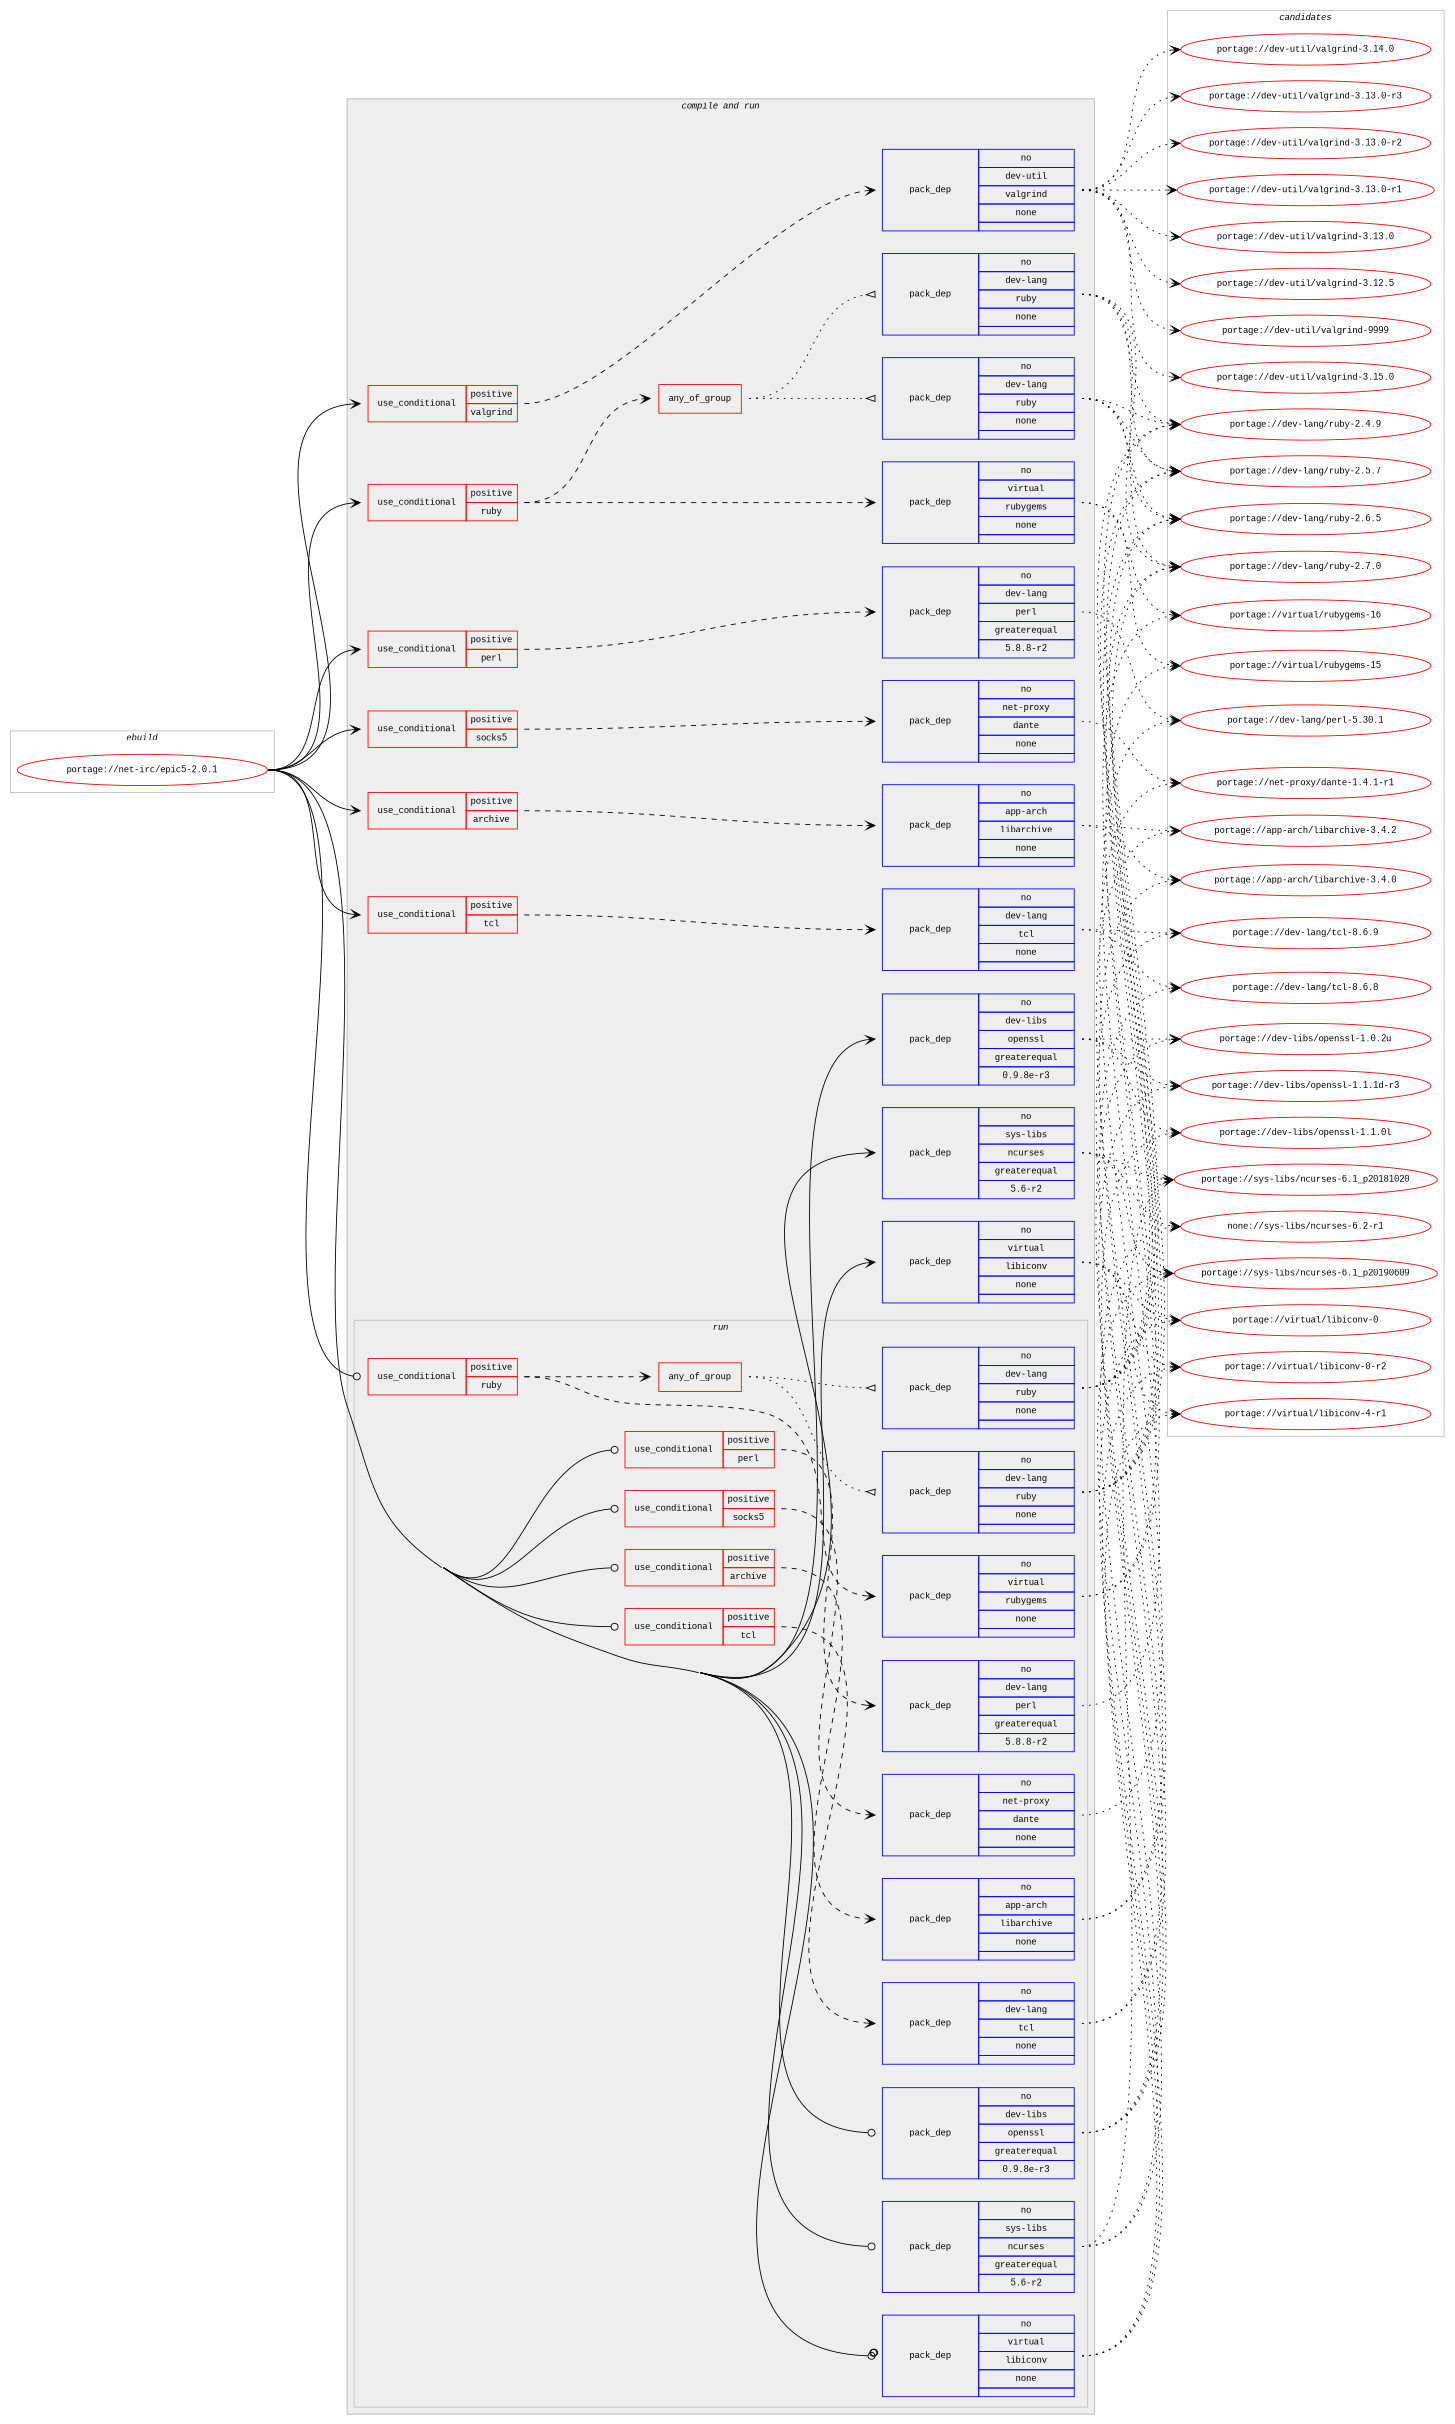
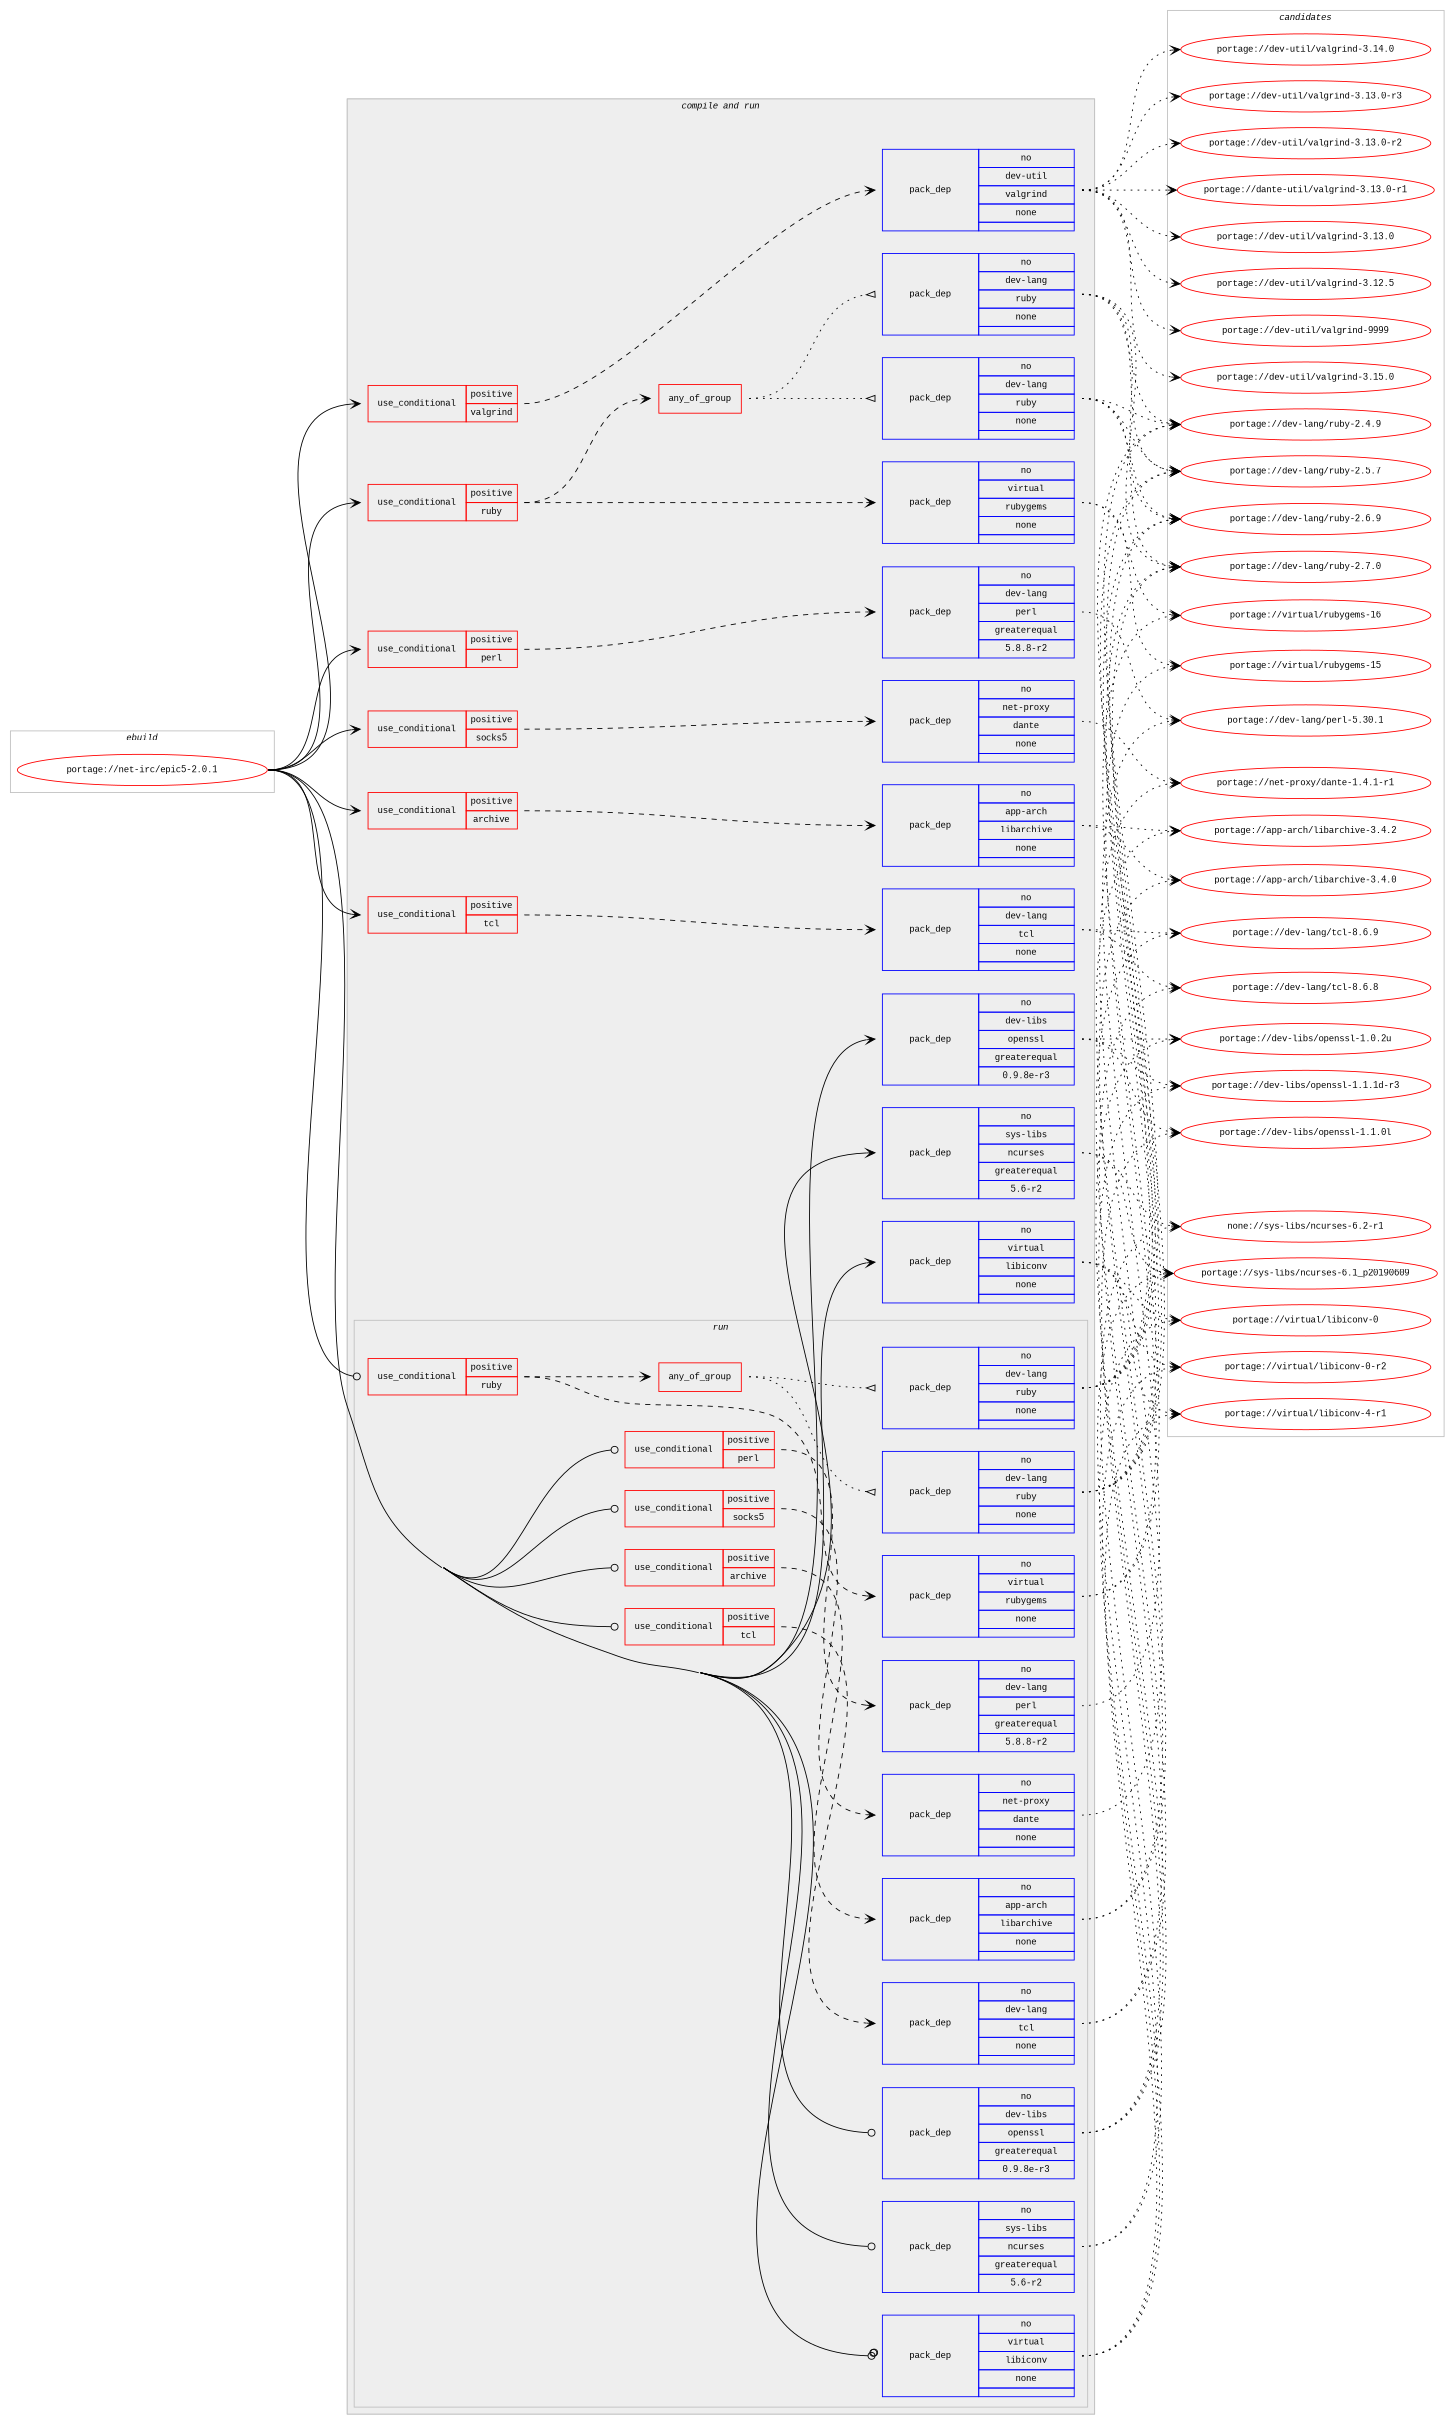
(1306, 190) -> (1306, 190)
(1306, 519) -> (1306, 519)
(1306, 1180) -> none
